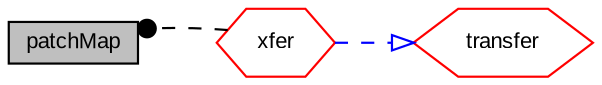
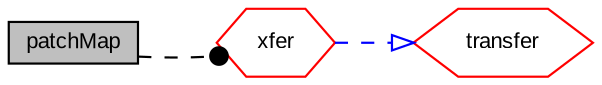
(192, 28) -> (174, 58)
